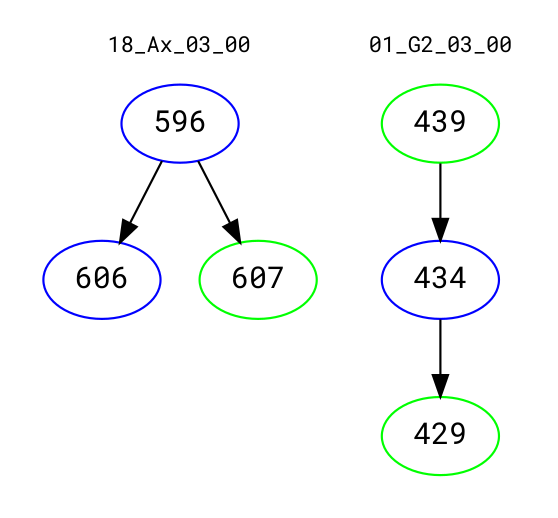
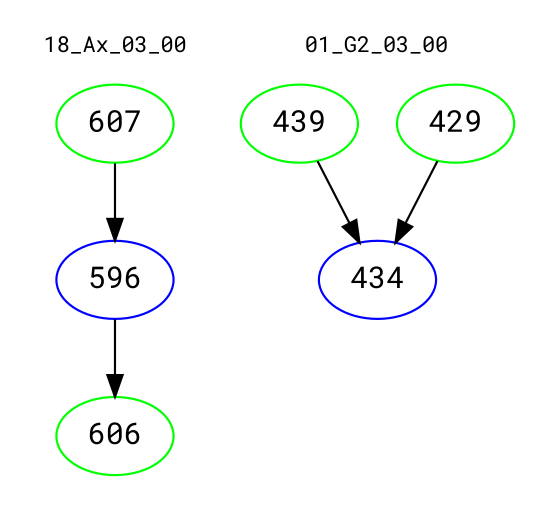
(214, 192) -> (115, 191)
(102, 280) -> (115, 436)
(440, 347) -> (422, 192)
